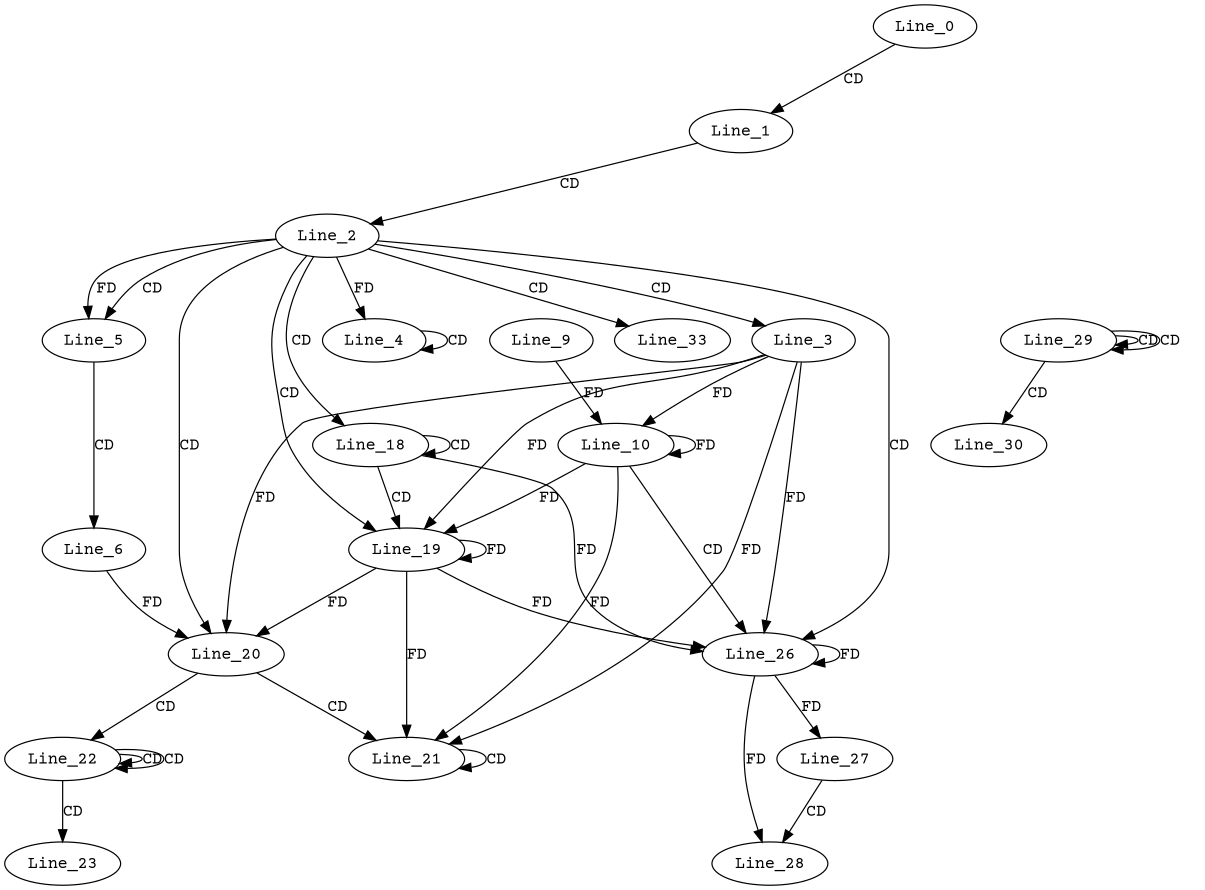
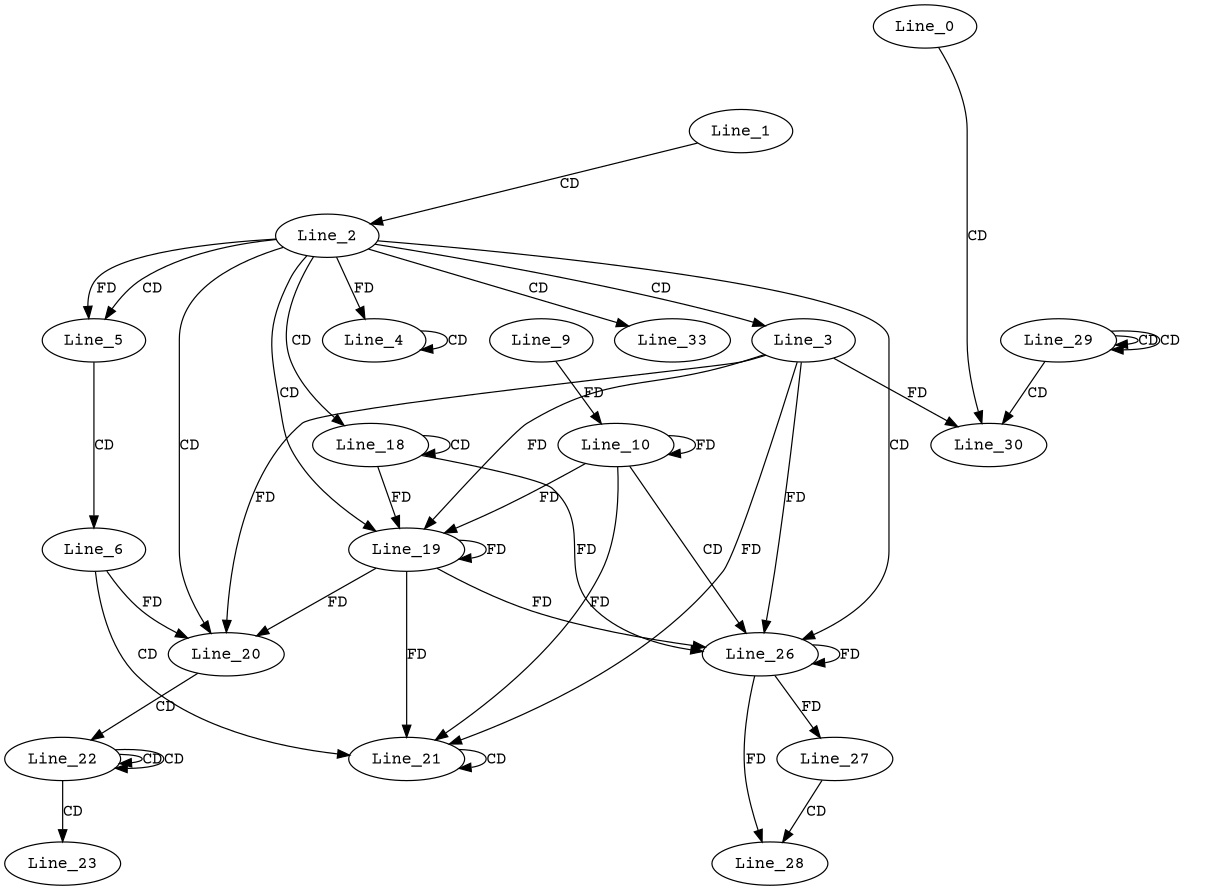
(838, 76) -> (967, 227)
(709, 385) -> (899, 394)
(401, 497) -> (401, 497)
(311, 704) -> (179, 707)
